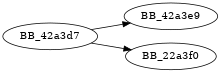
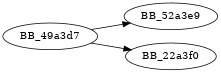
(171, 16) -> (171, 16)
(50, 36) -> (50, 36)
